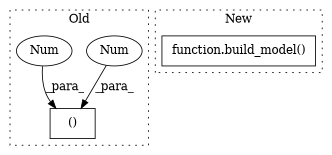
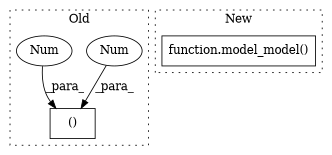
(239, 51) -> (239, 51)
